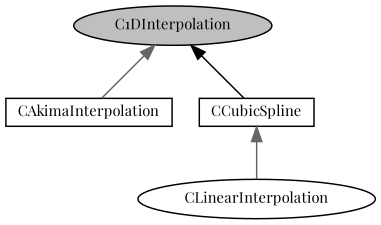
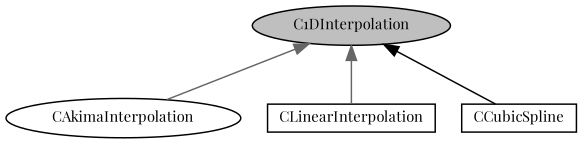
(89, 112) -> (123, 118)
(257, 160) -> (351, 82)
(257, 199) -> (351, 118)
